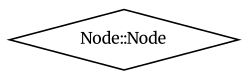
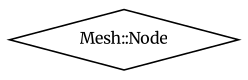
(124, 40) -> (124, 40)
